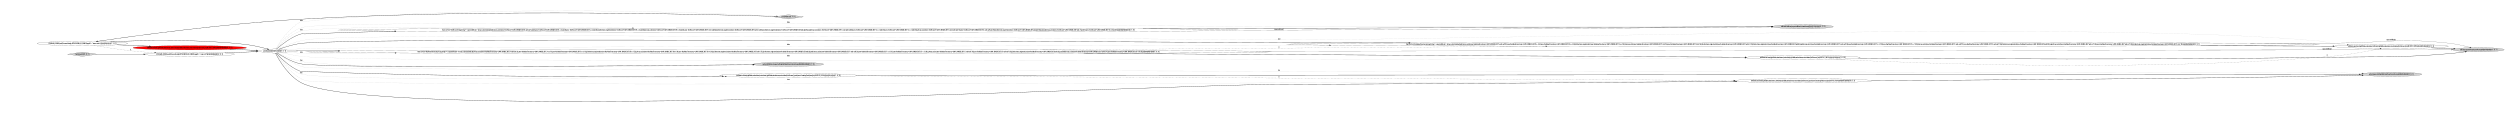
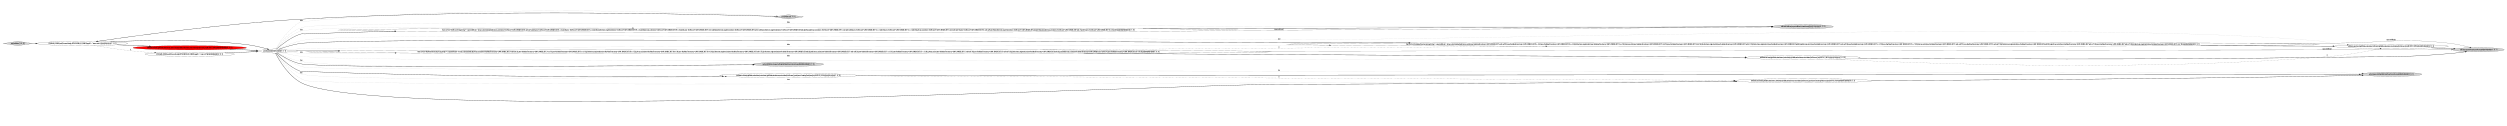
none -> (18, 43)
(82, 54) -> none
